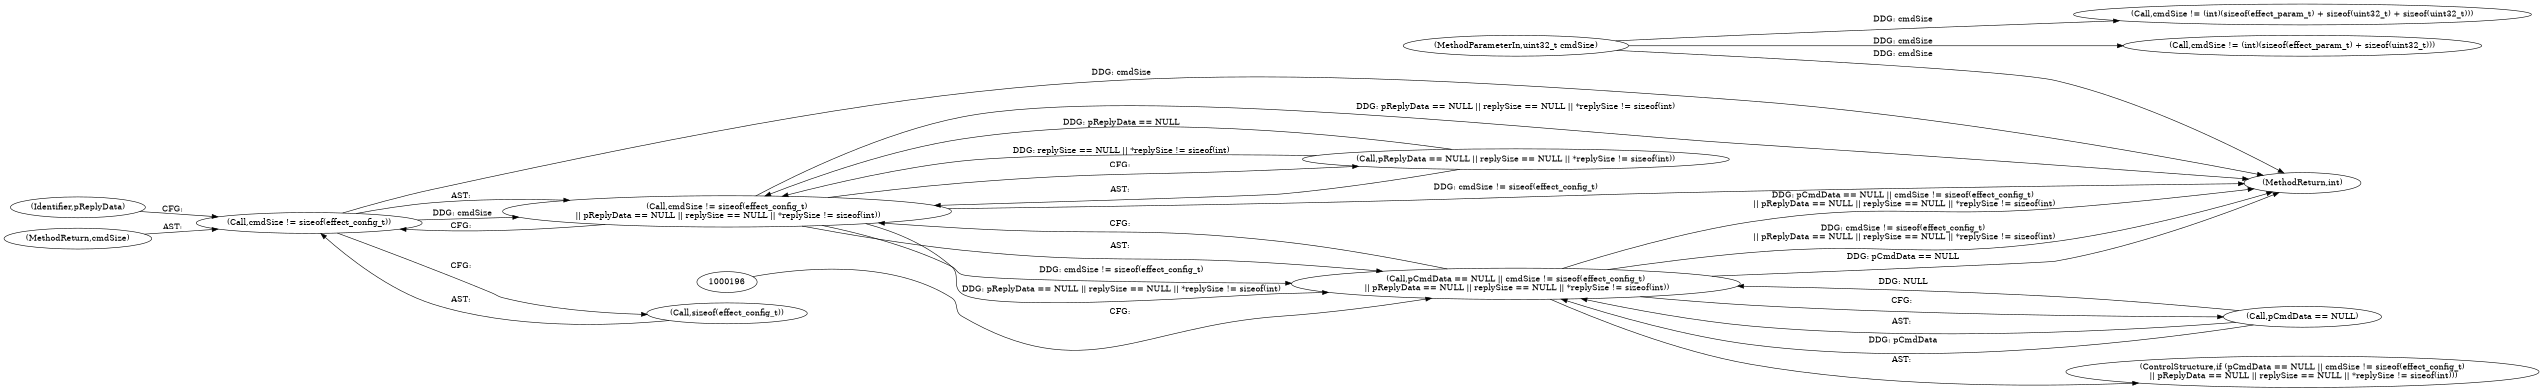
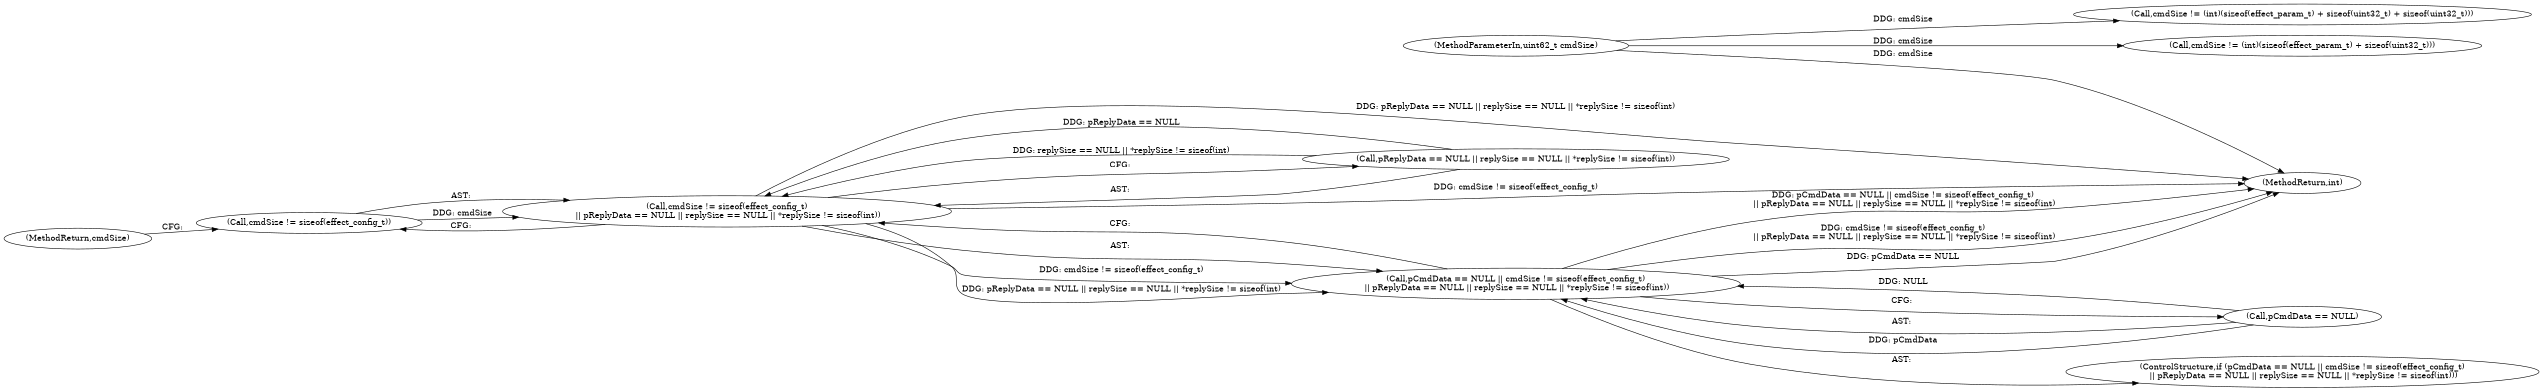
(1516, 46) -> (1516, 46)
(1297, 78) -> none
(78, 207) -> none
(174, 227) -> (174, 227)
(727, 282) -> none
(727, 313) -> none
